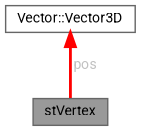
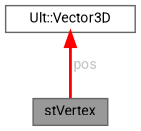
(70, 19) -> (70, 19)
